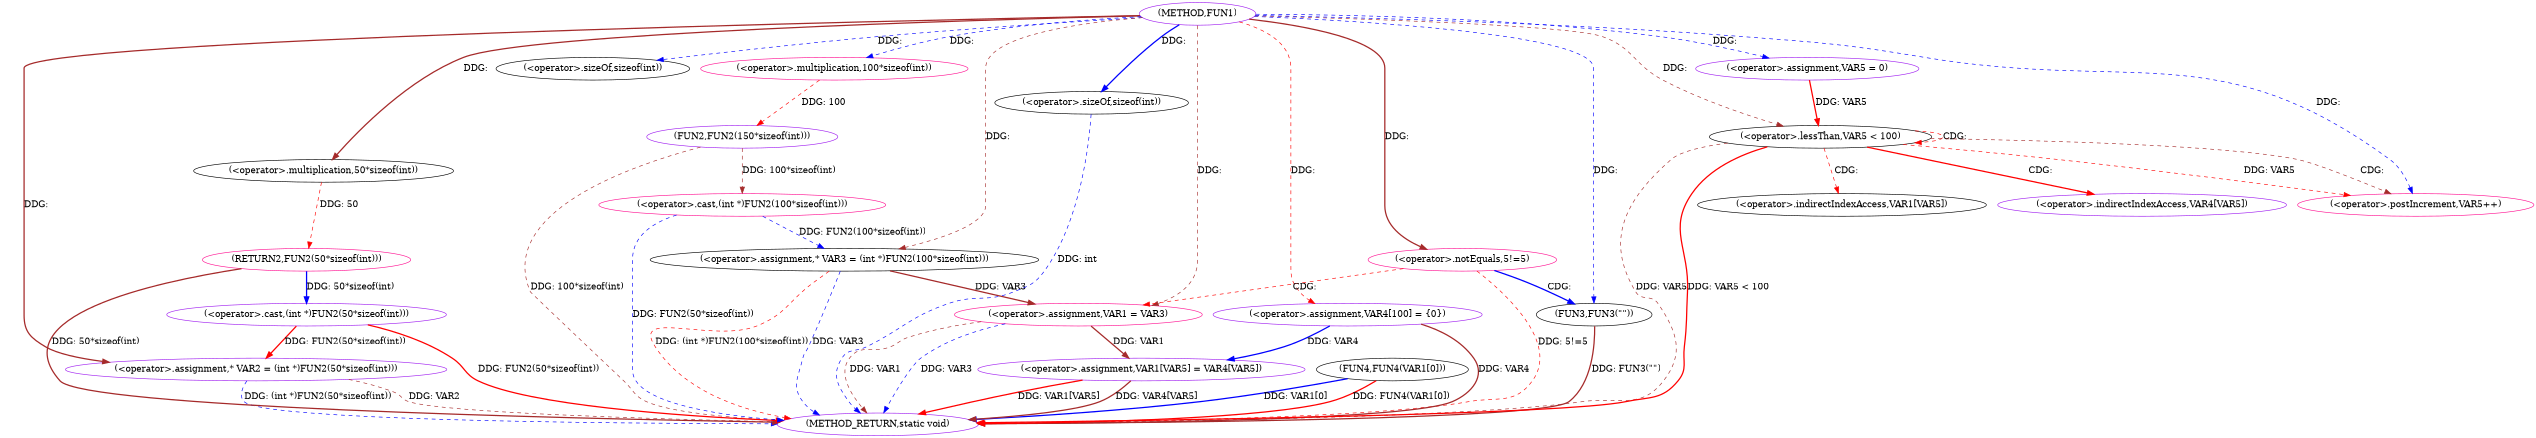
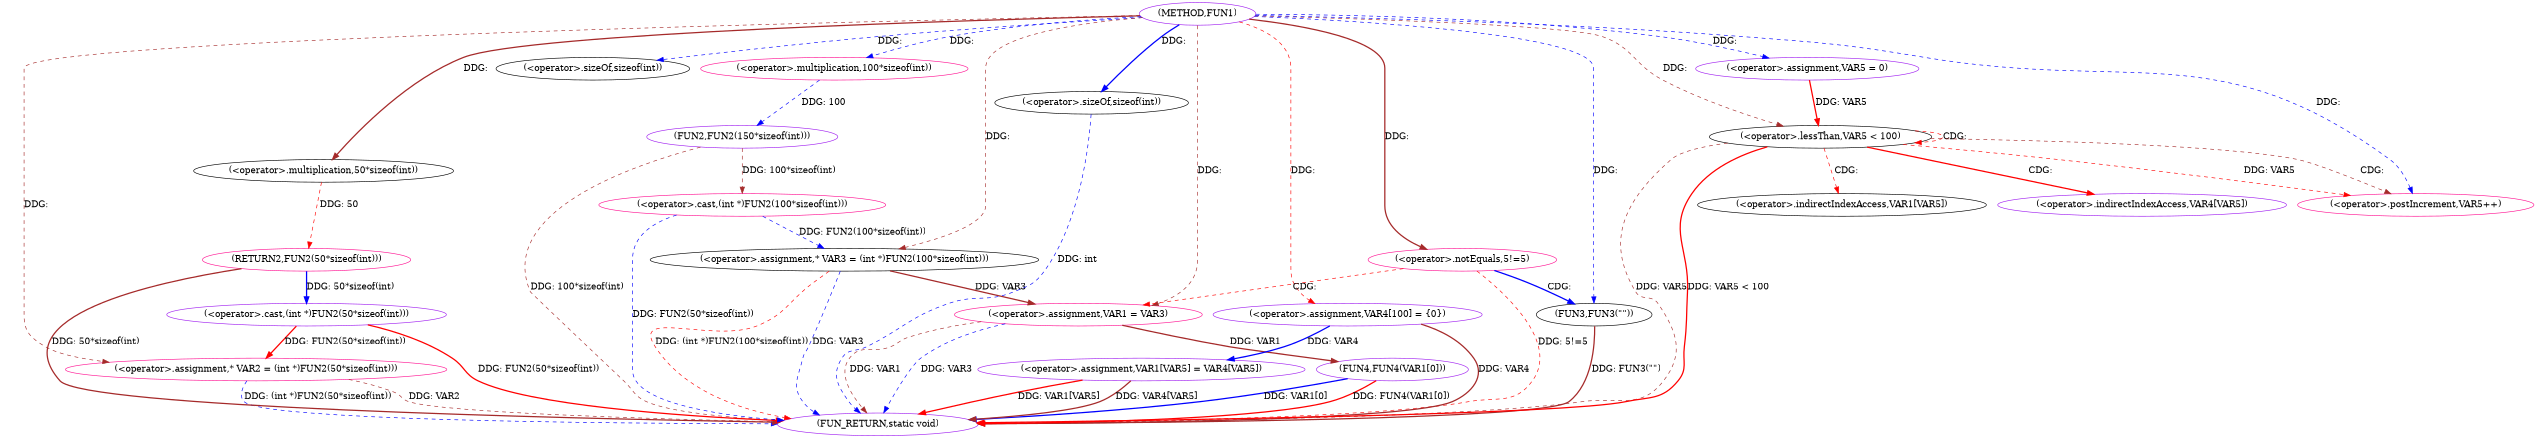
(408, 37) -> (408, 37)
(791, 101) -> (791, 101)
(1107, 340) -> (1226, 346)
(256, 370) -> (256, 370)
(1392, 370) -> (1392, 370)
(878, 424) -> (878, 424)
